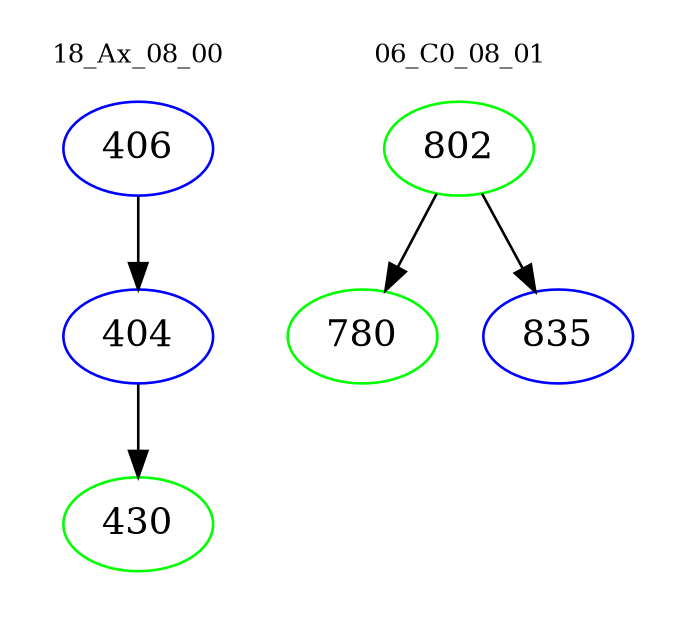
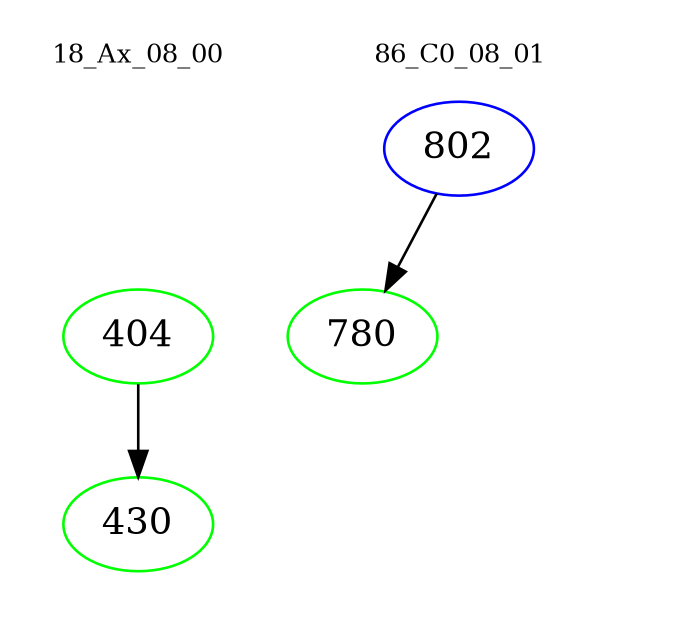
(460, 56) -> (460, 56)
(138, 149) -> none
(459, 149) -> (459, 149)
(138, 336) -> (138, 336)
(558, 336) -> none
